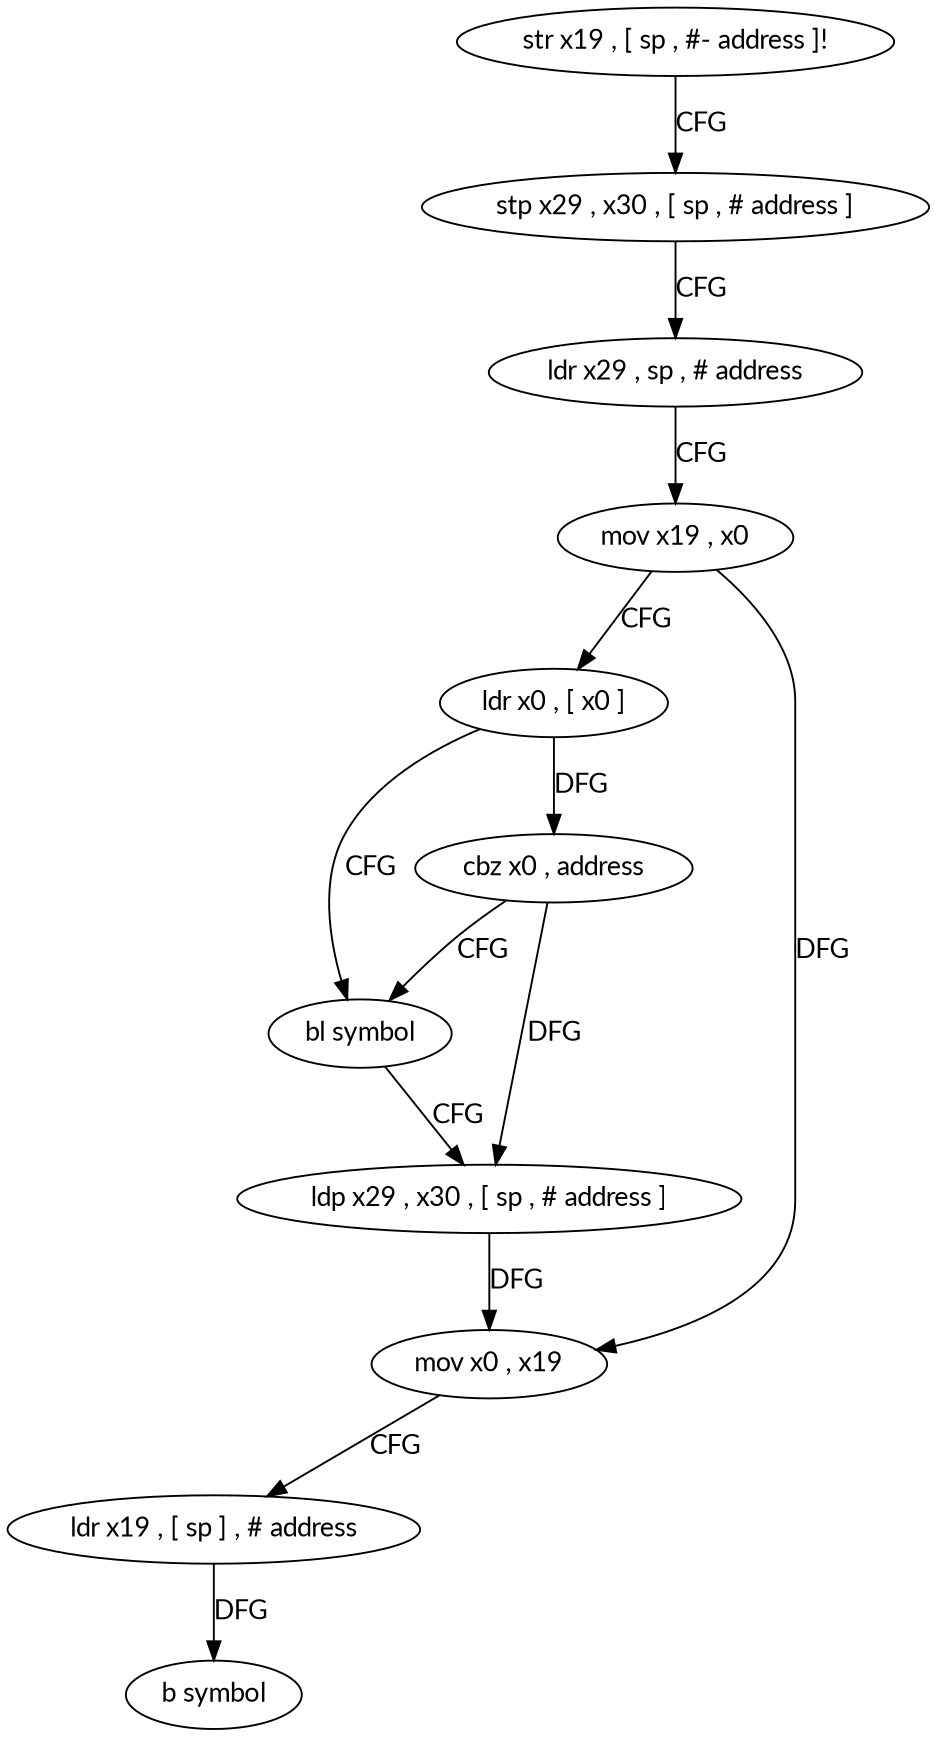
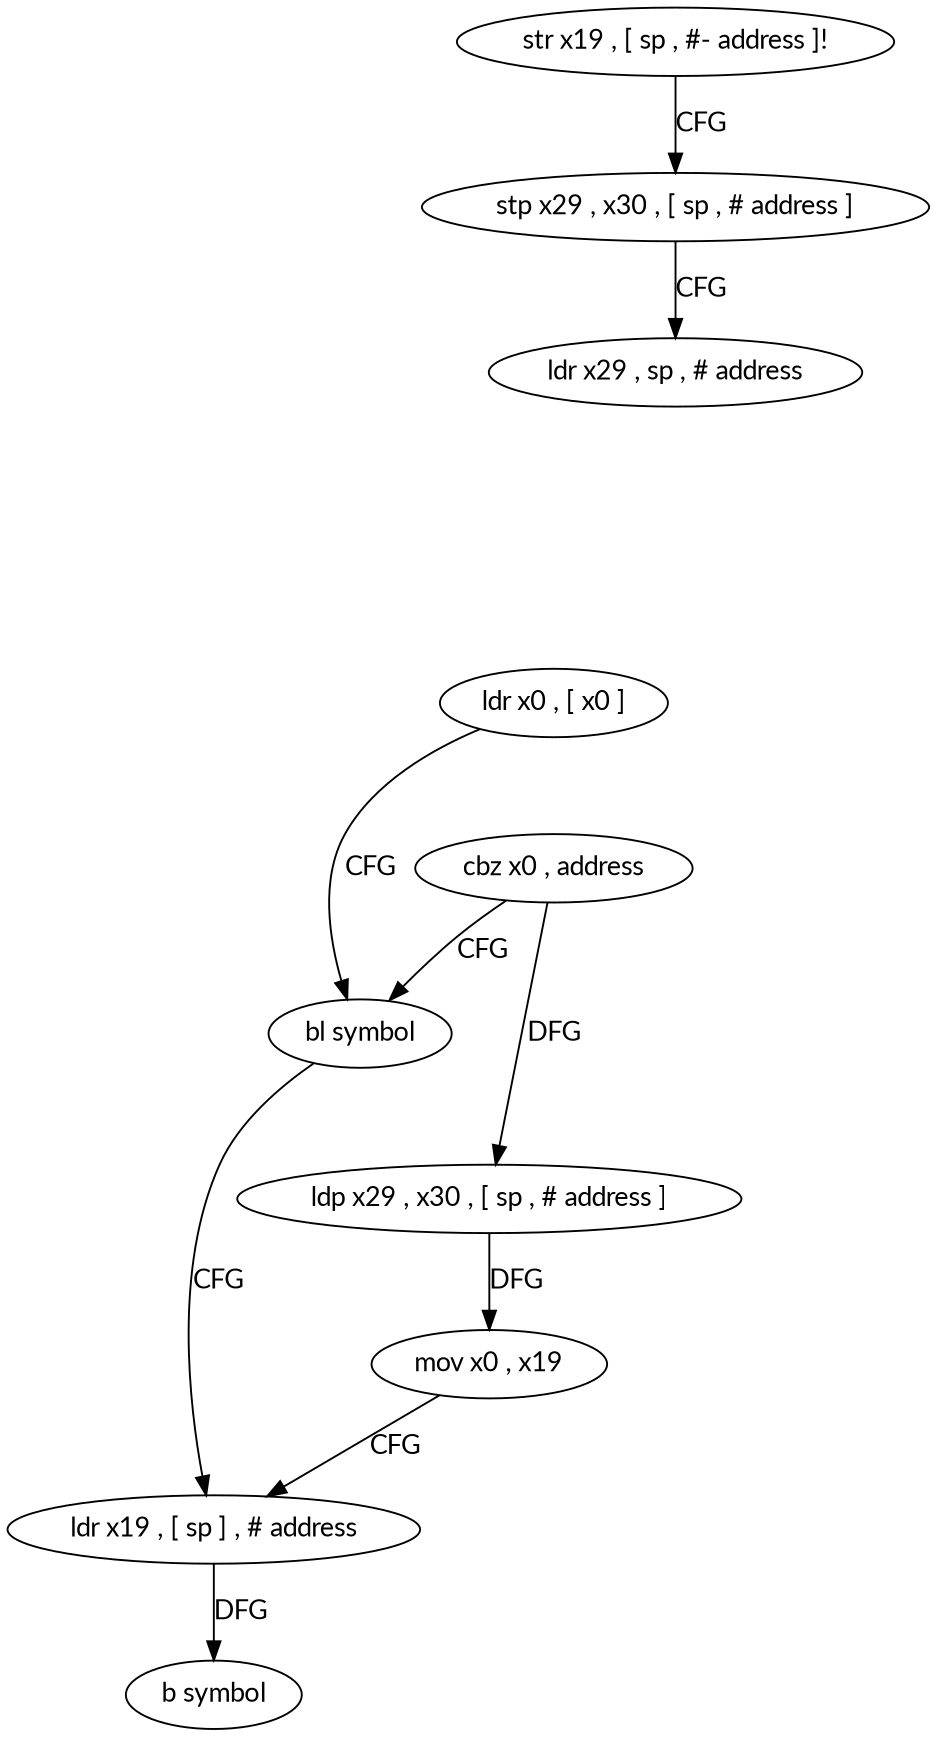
(676, 538) -> none
(554, 776) -> none
(418, 1108) -> (195, 1249)
